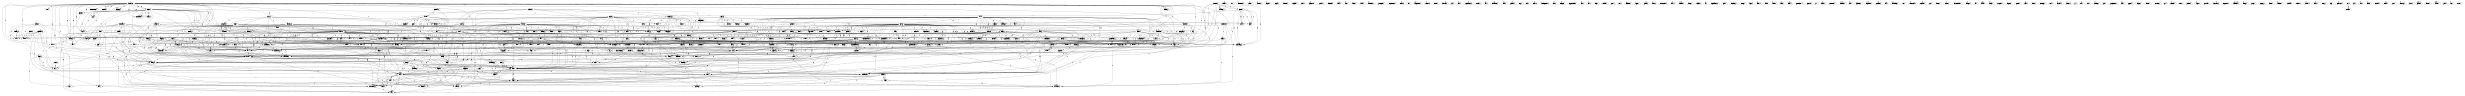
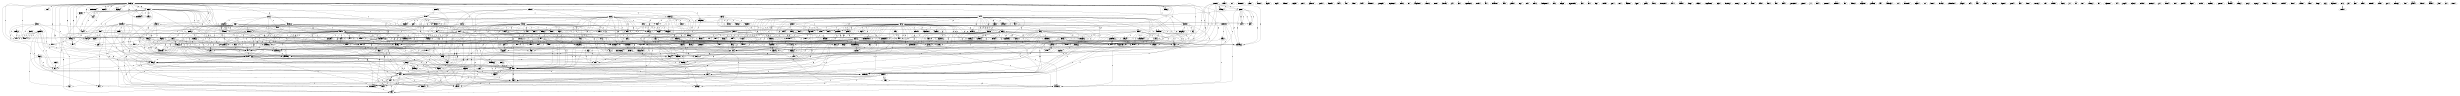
(1706, 4) -> none
